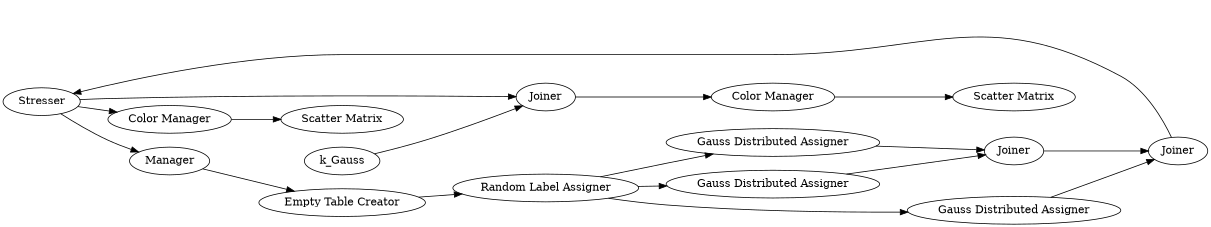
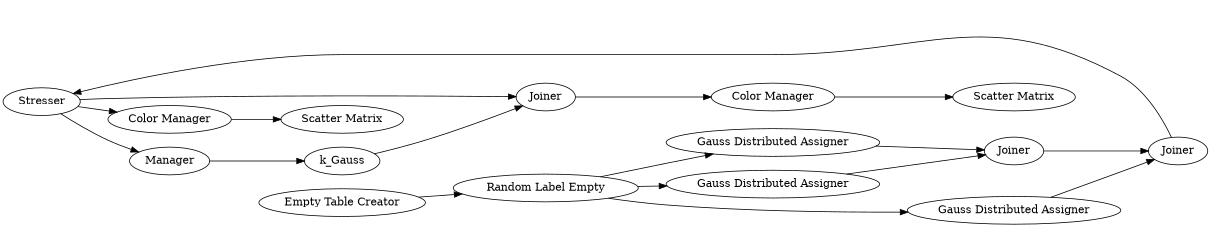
(245, 179) -> (253, 161)
(546, 188) -> (546, 188)
